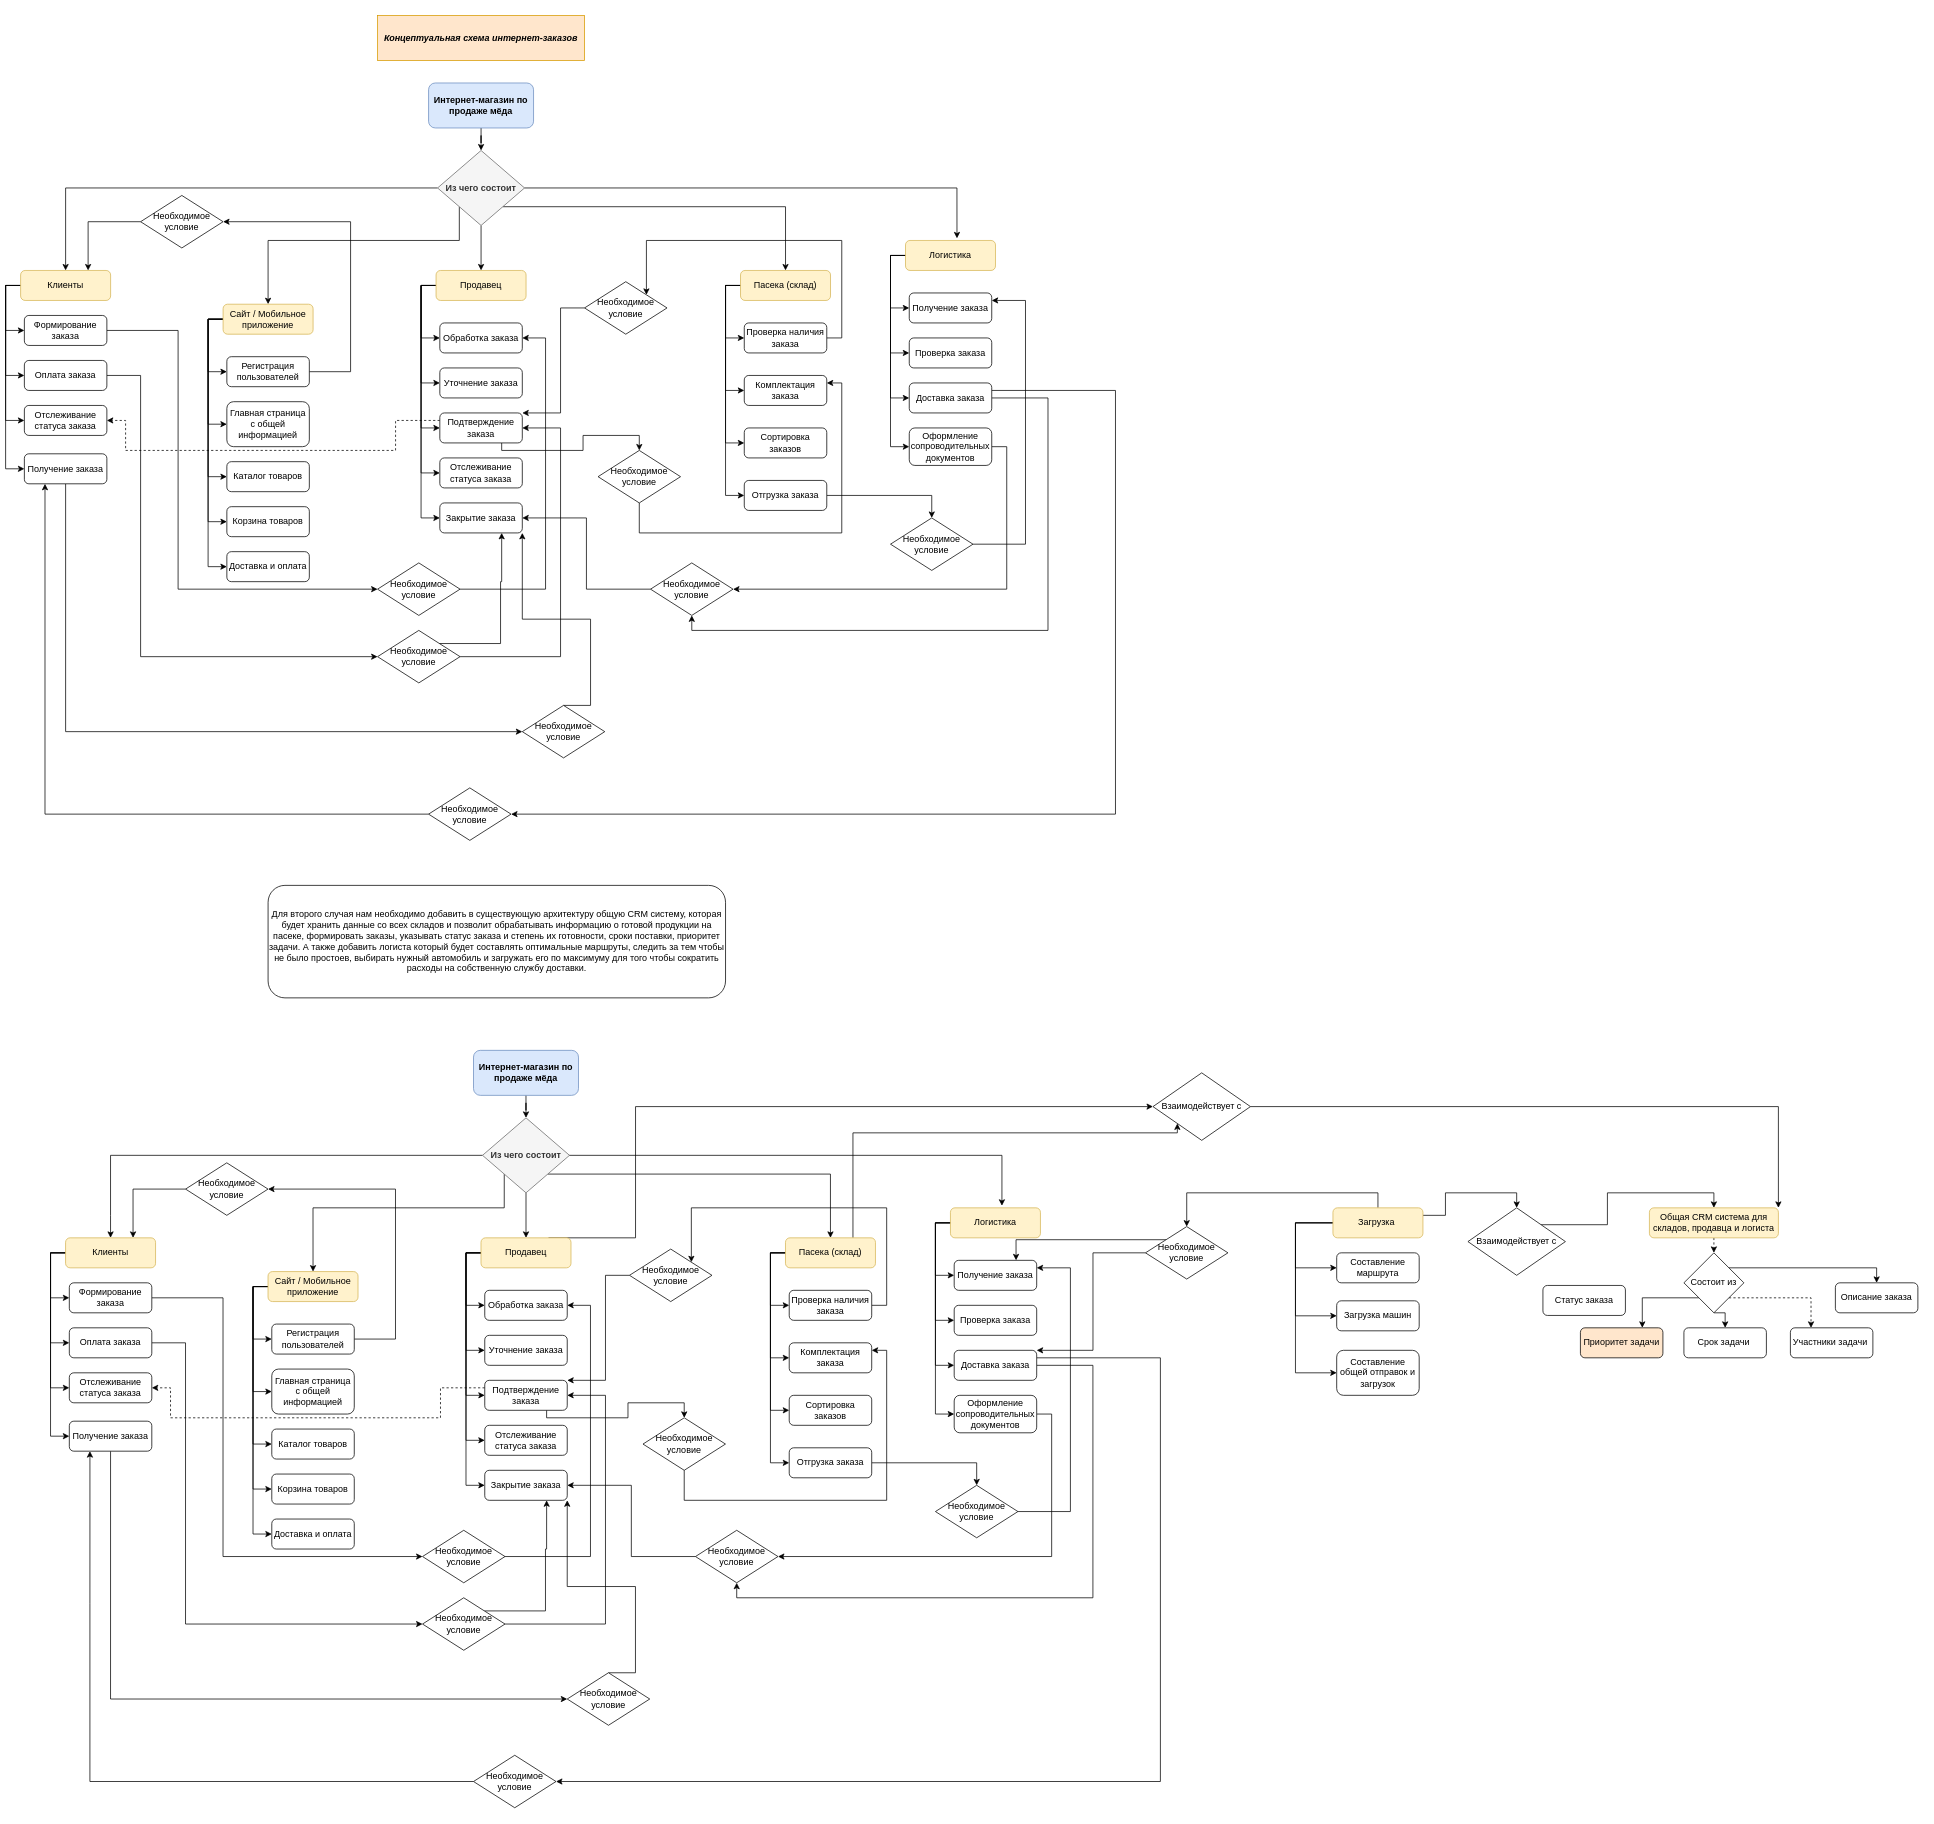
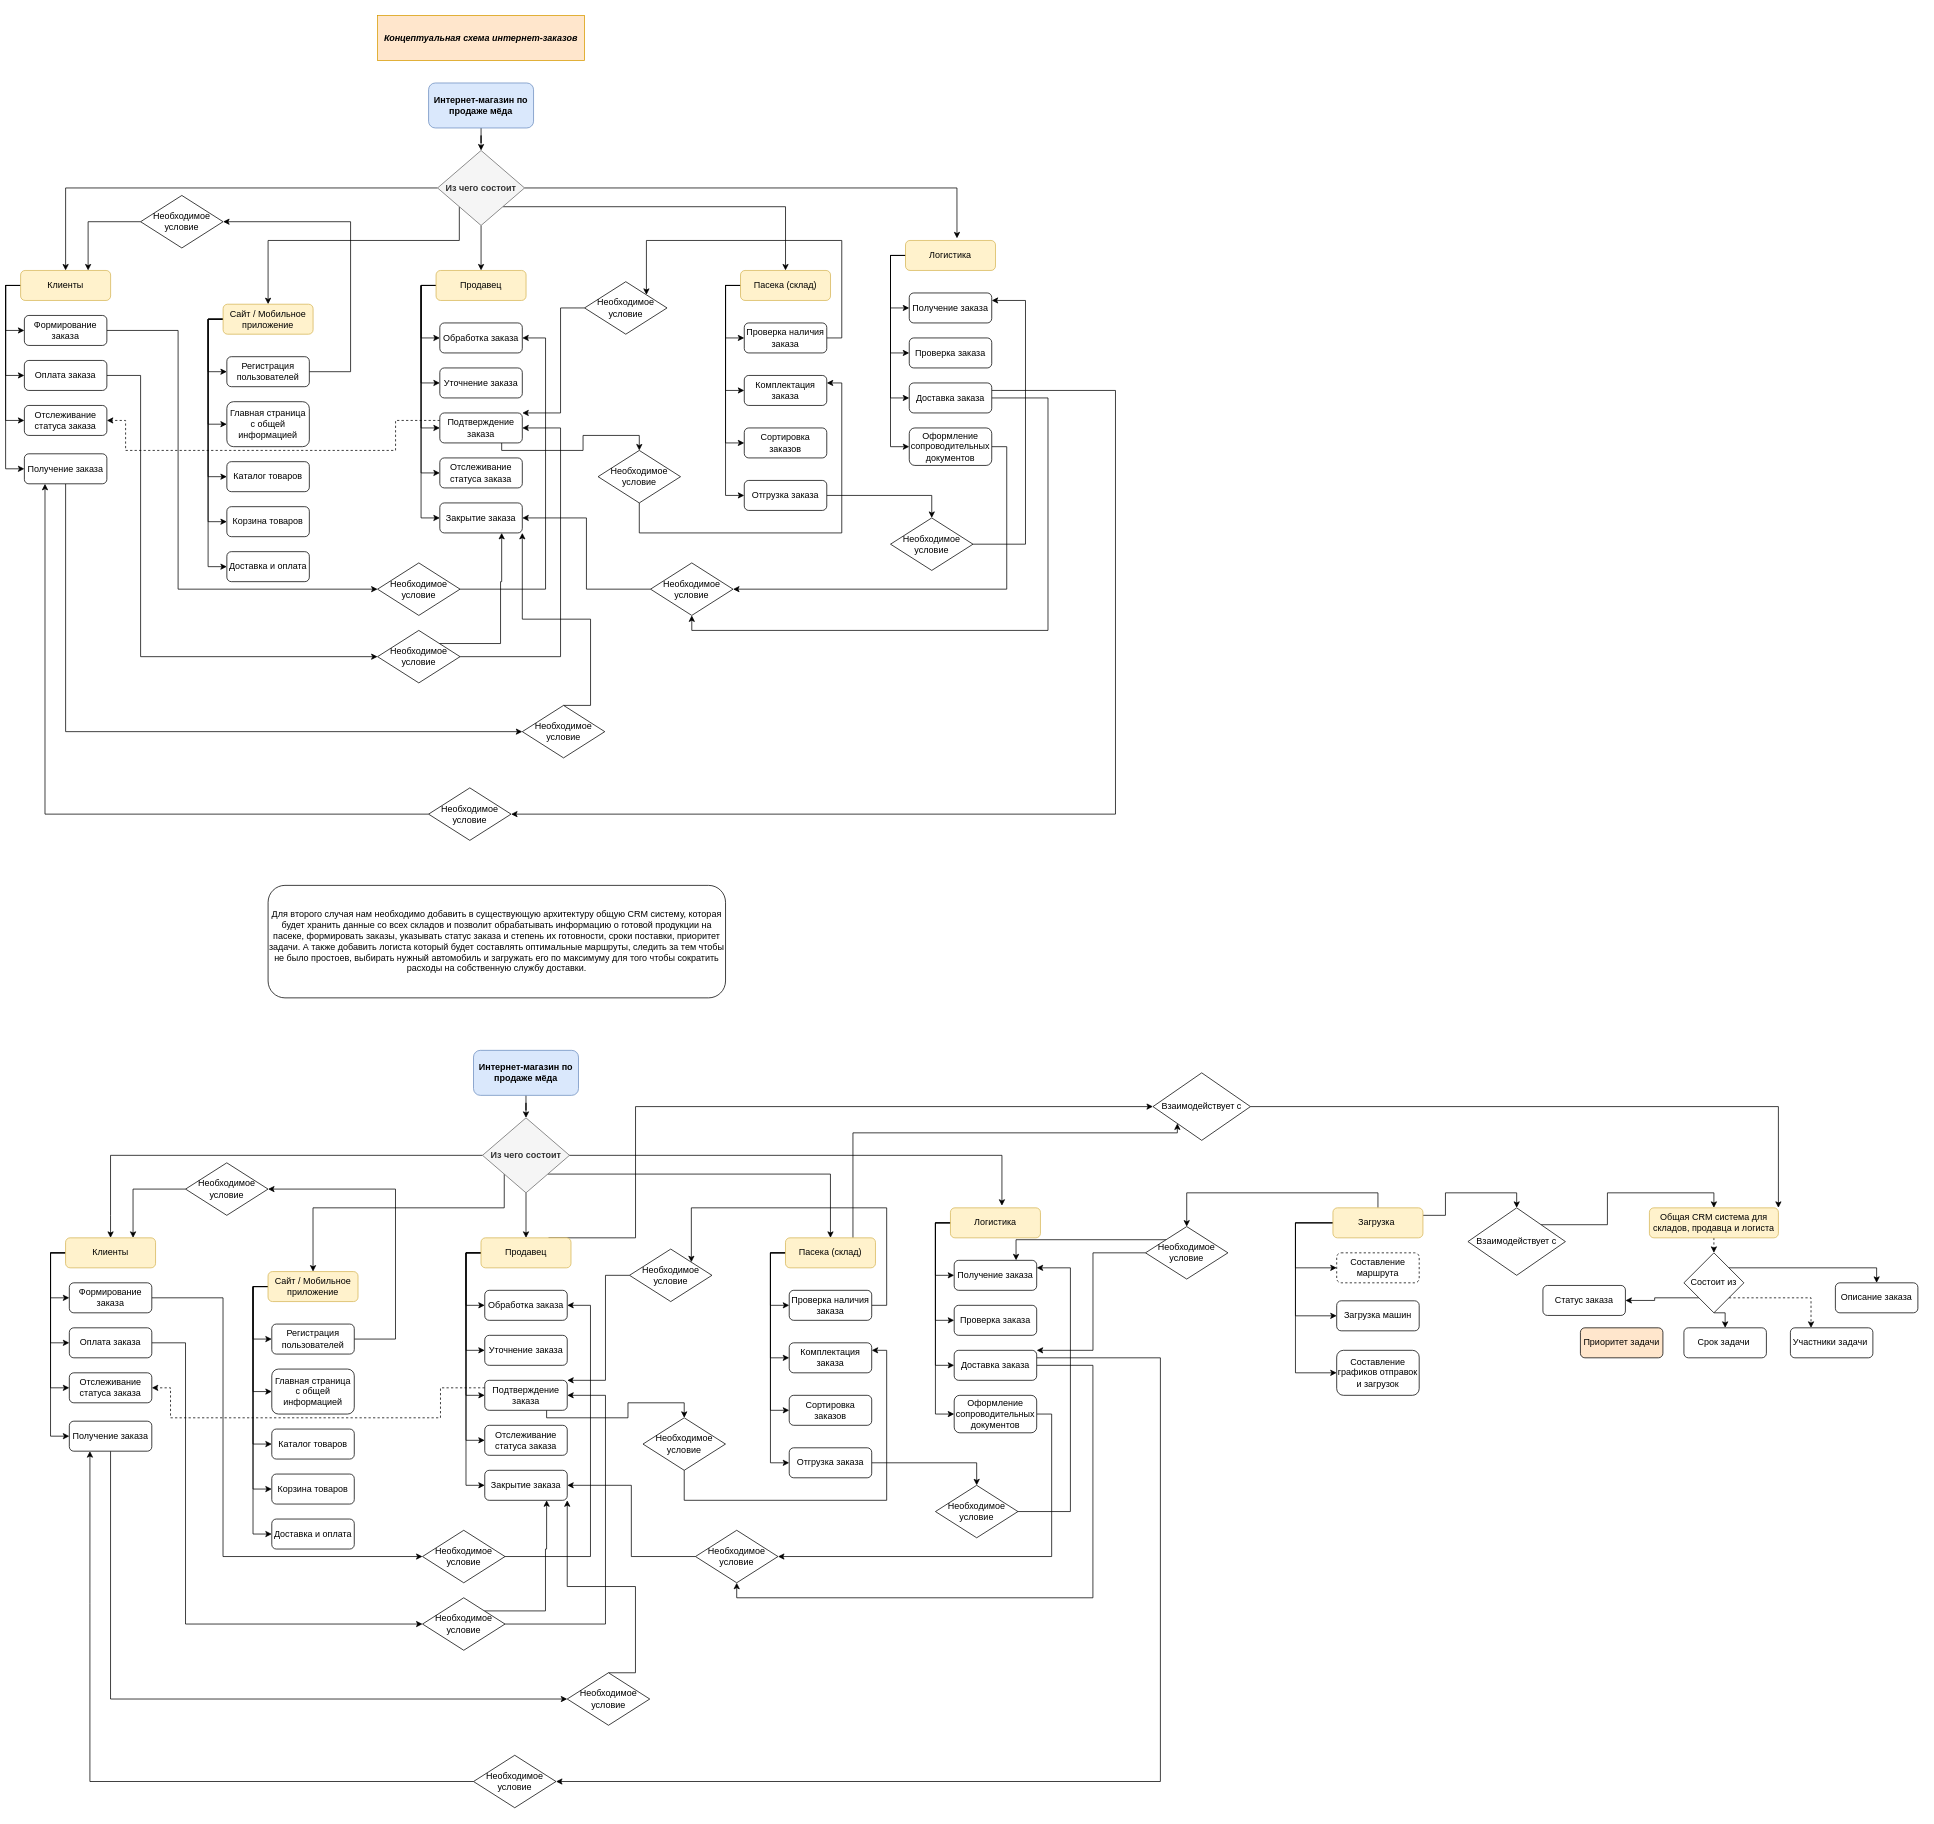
(1378, 1268) -> (1378, 1268)
(1643, 1304) -> (1645, 1301)
(1378, 1373) -> (1378, 1373)
